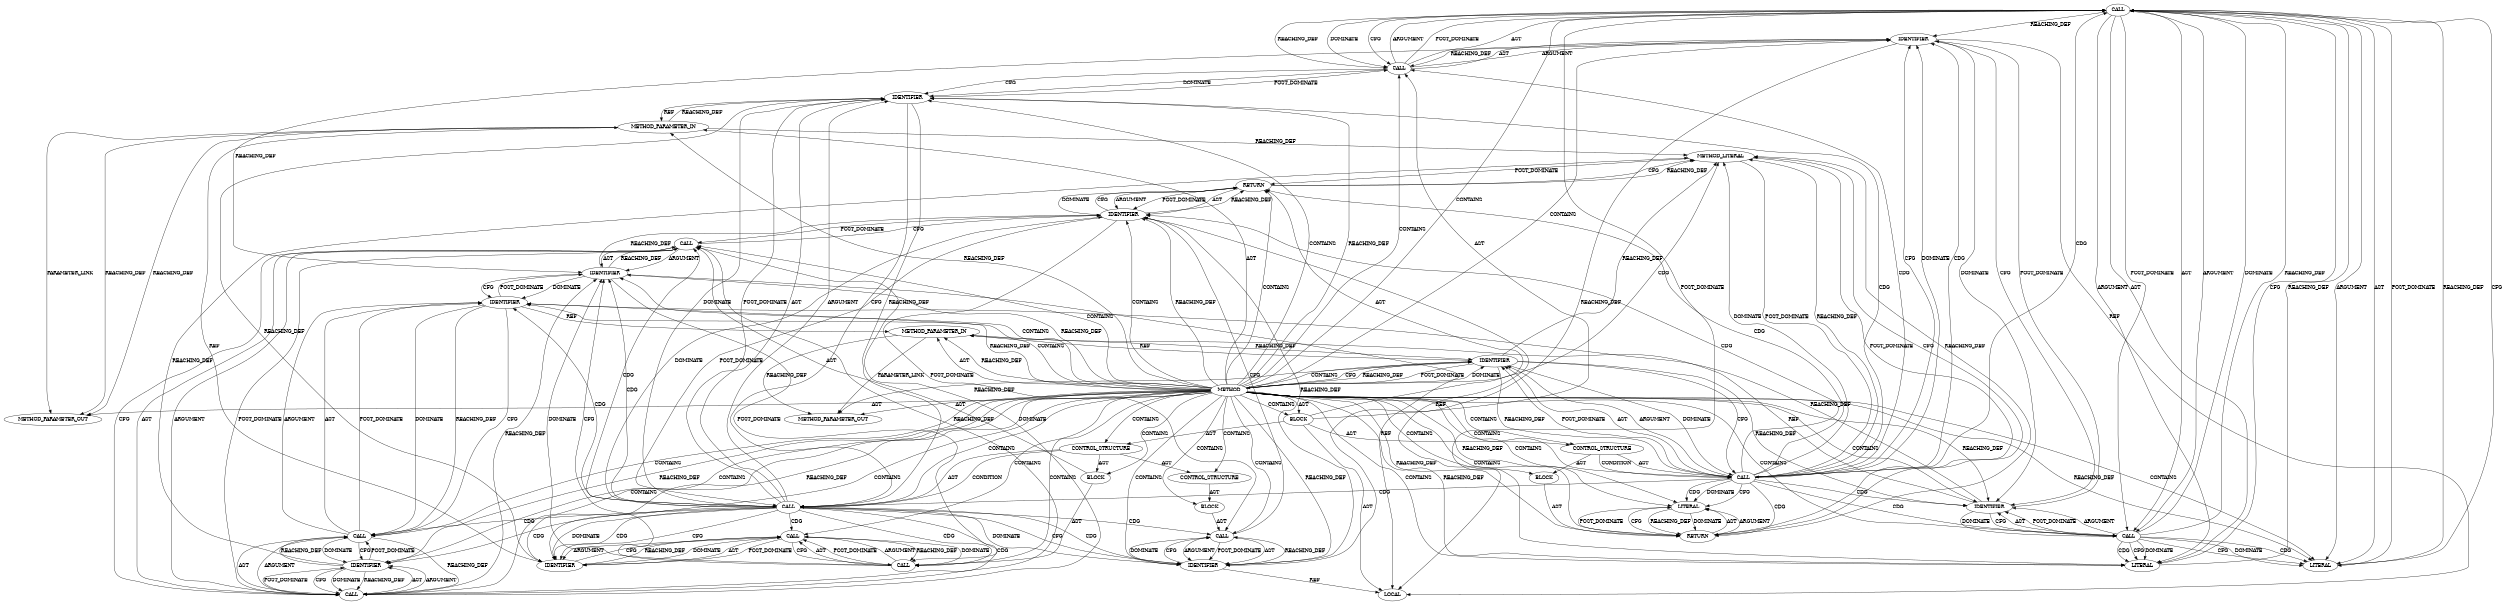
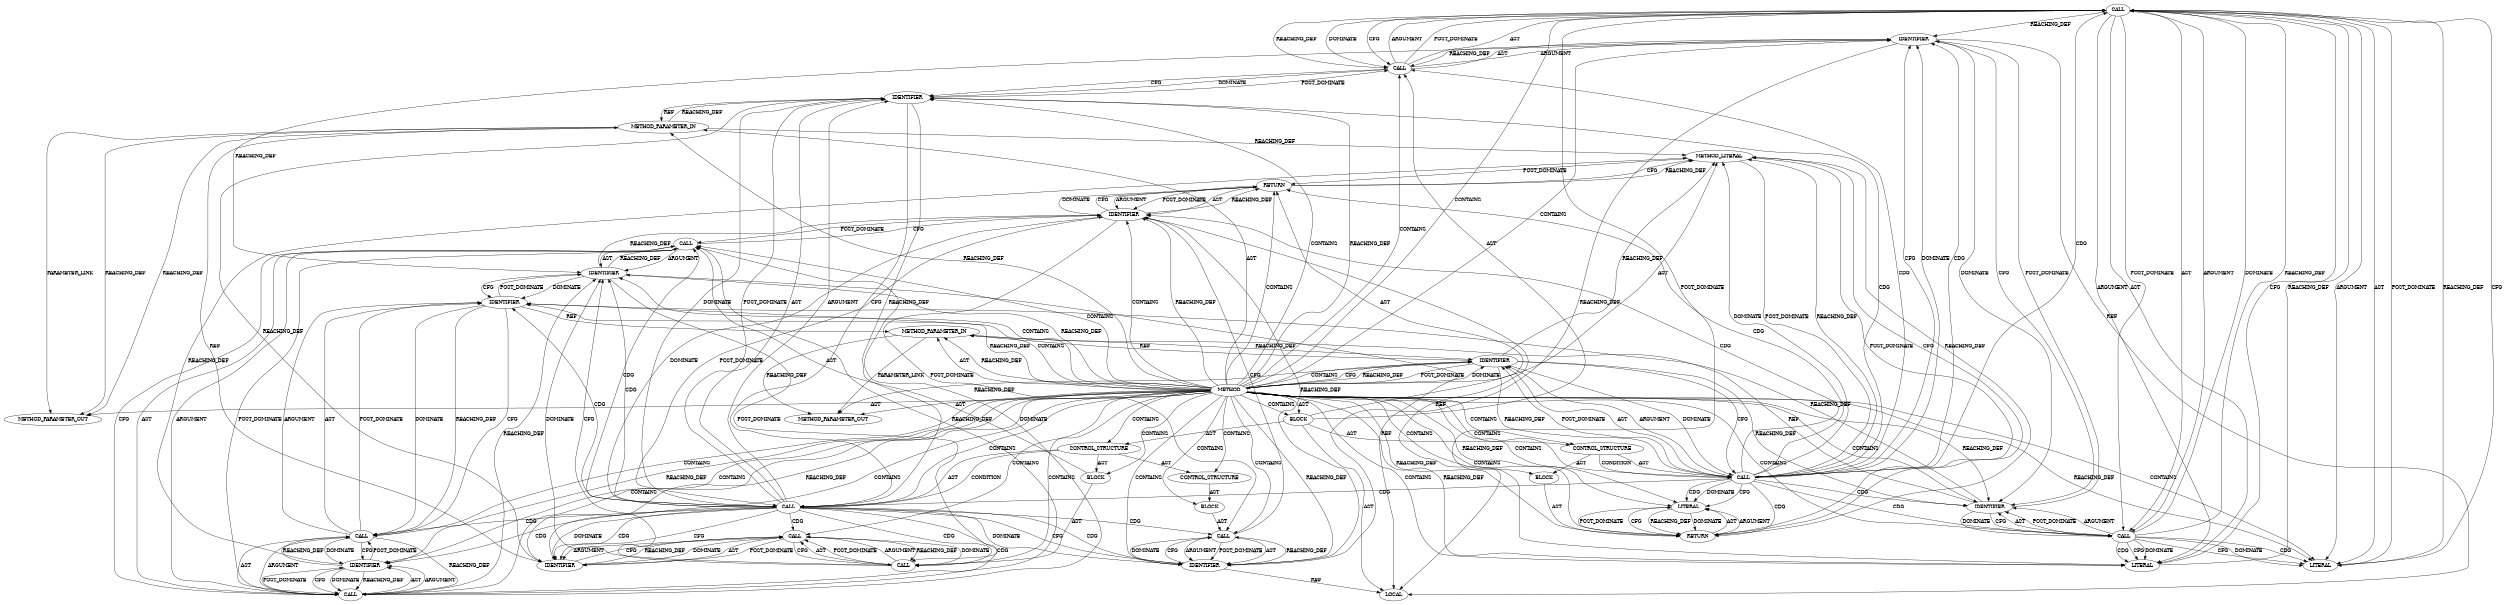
(1664, 273) -> (1663, 273)
